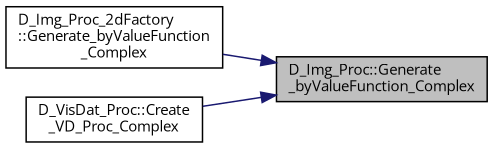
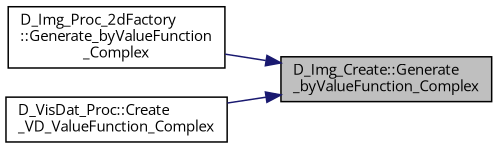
(382, 79) -> (386, 79)
(114, 120) -> (117, 120)
